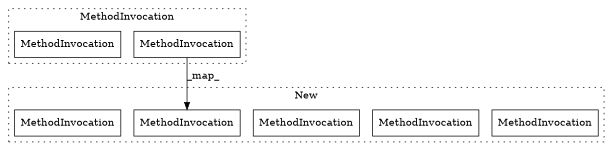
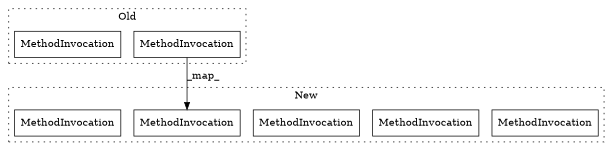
(127, 17) -> (127, 17)
